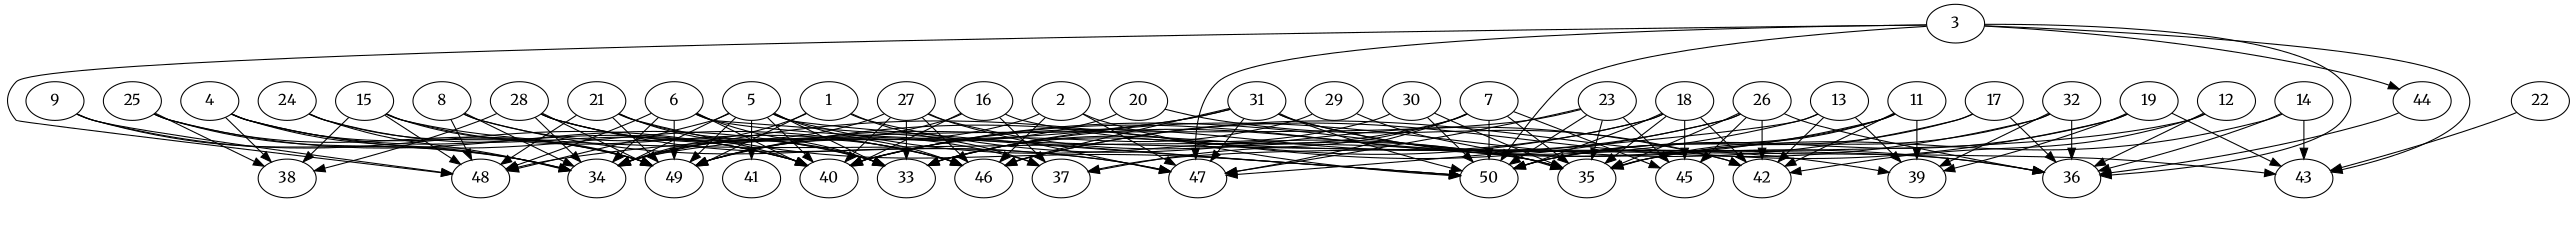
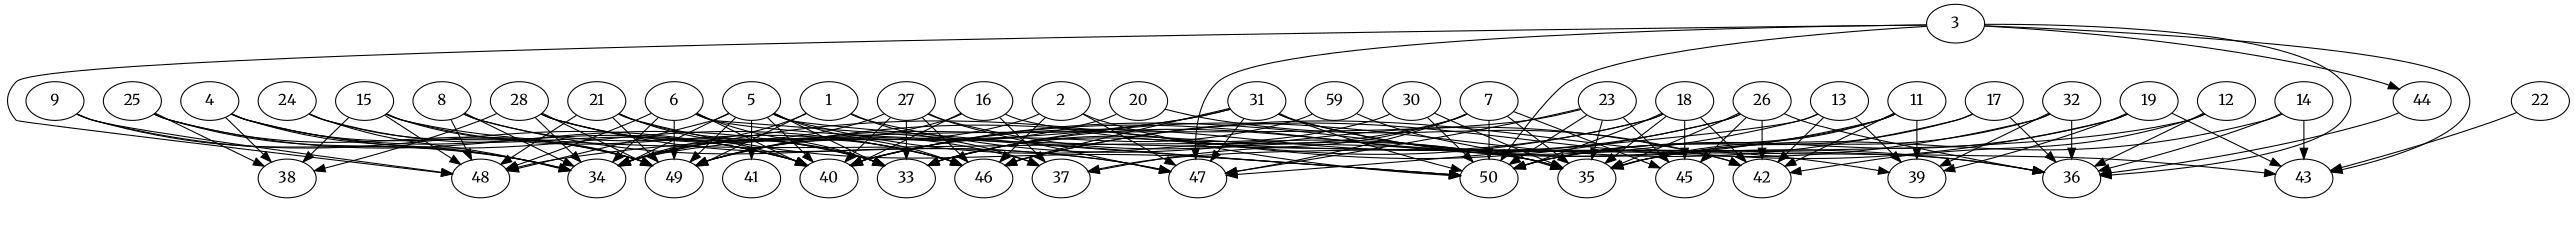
(1334, 101) -> (1334, 101)
